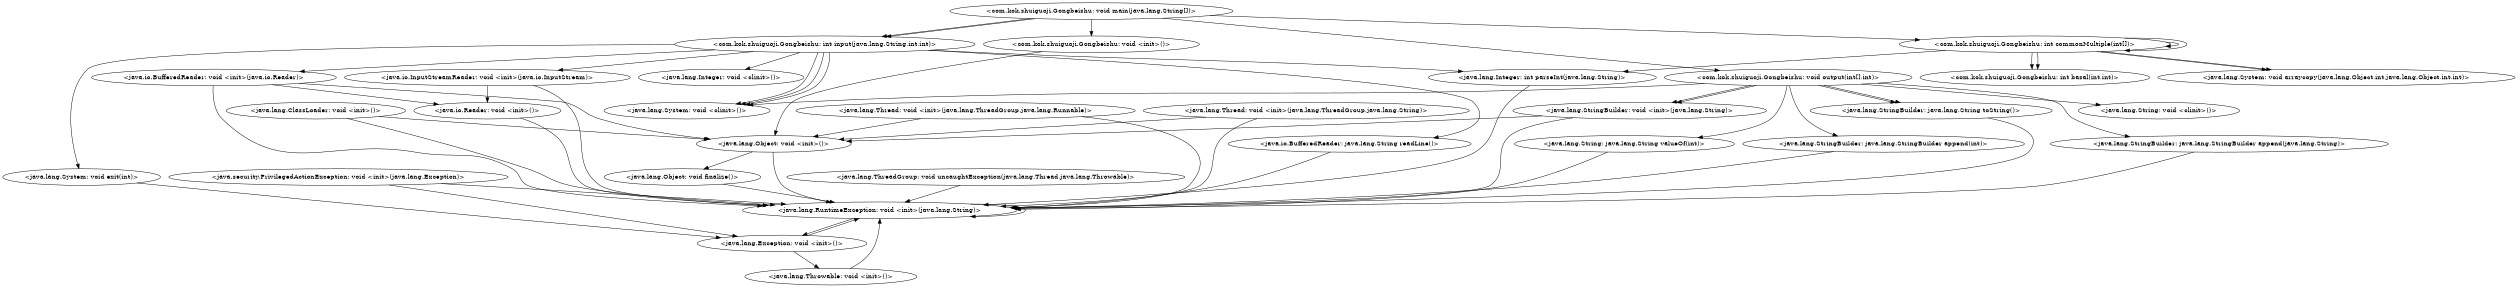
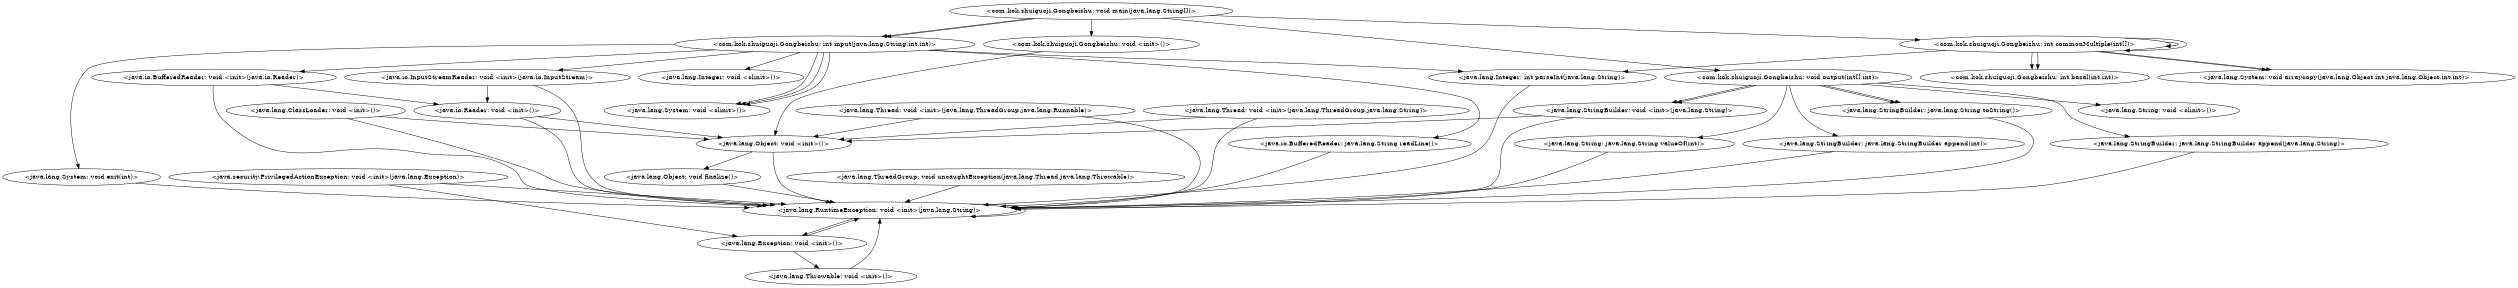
(1229, 93) -> none
(505, 97) -> (628, 127)
(426, 211) -> (440, 199)
